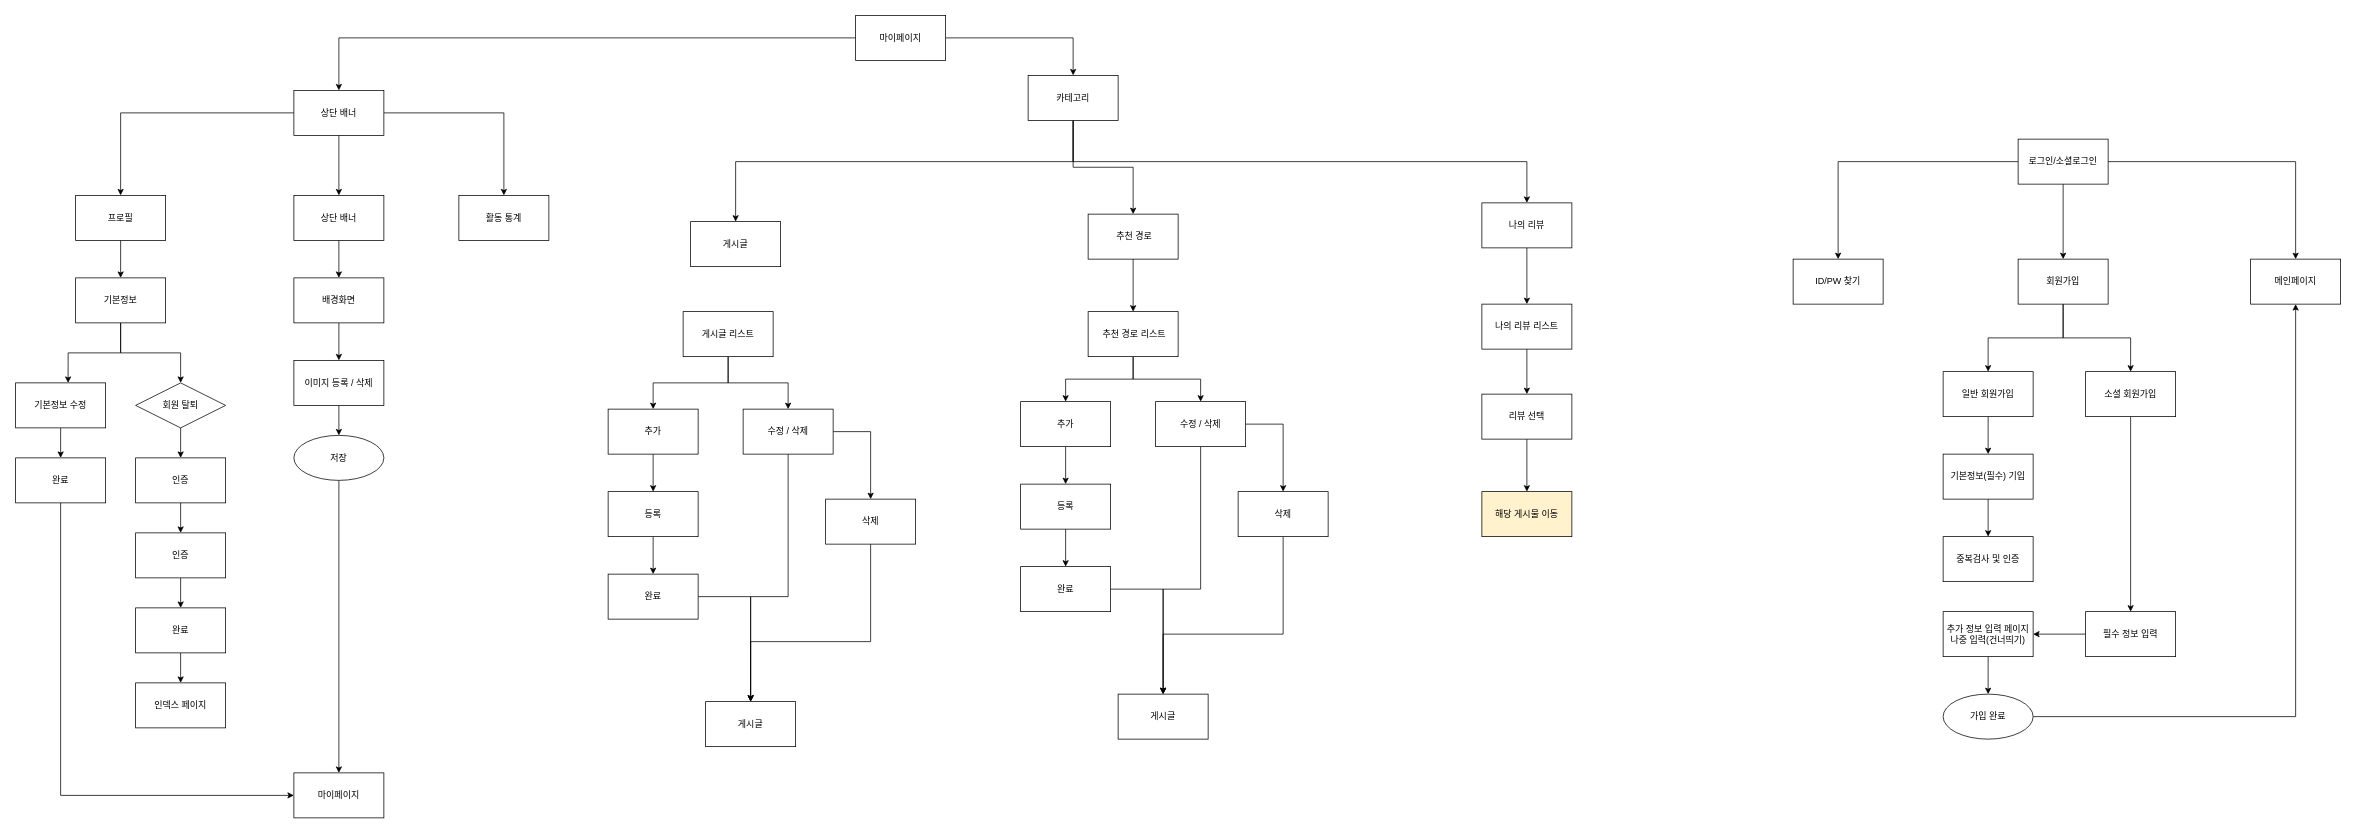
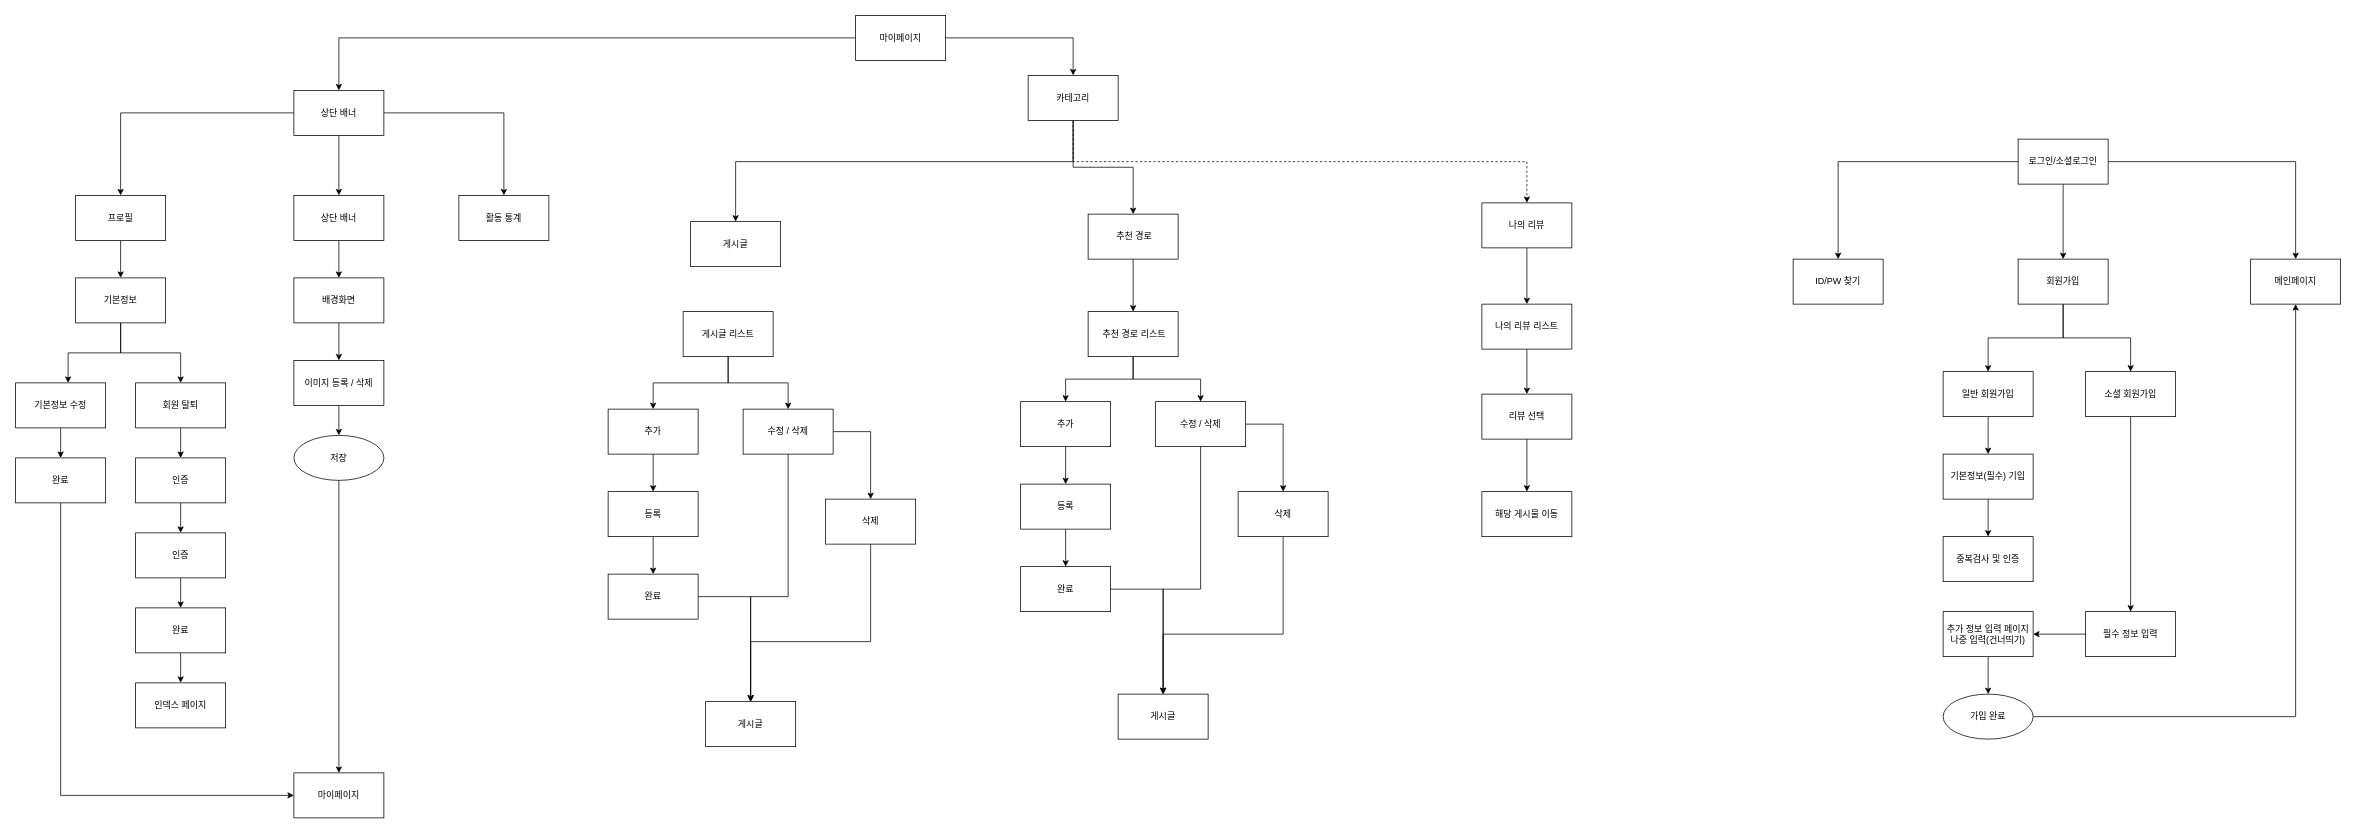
(1318, 162) -> (1318, 162)
(180, 405) -> (180, 405)
(1527, 514) -> (1527, 514)
